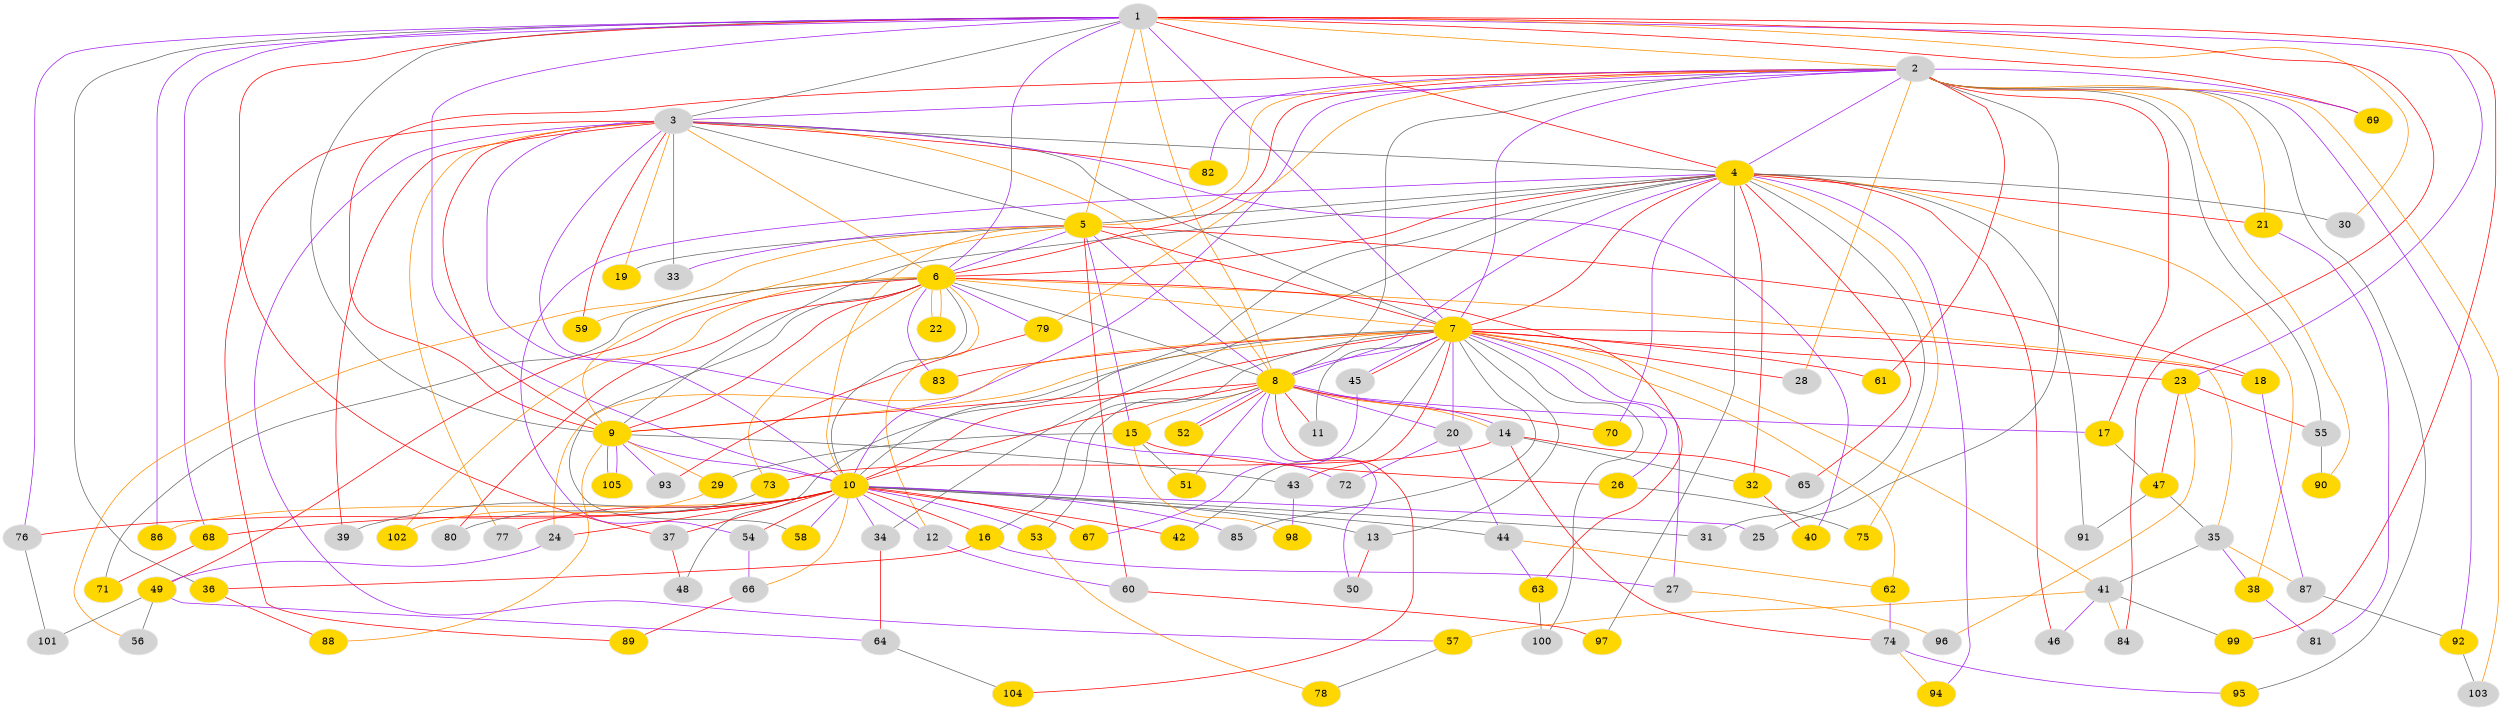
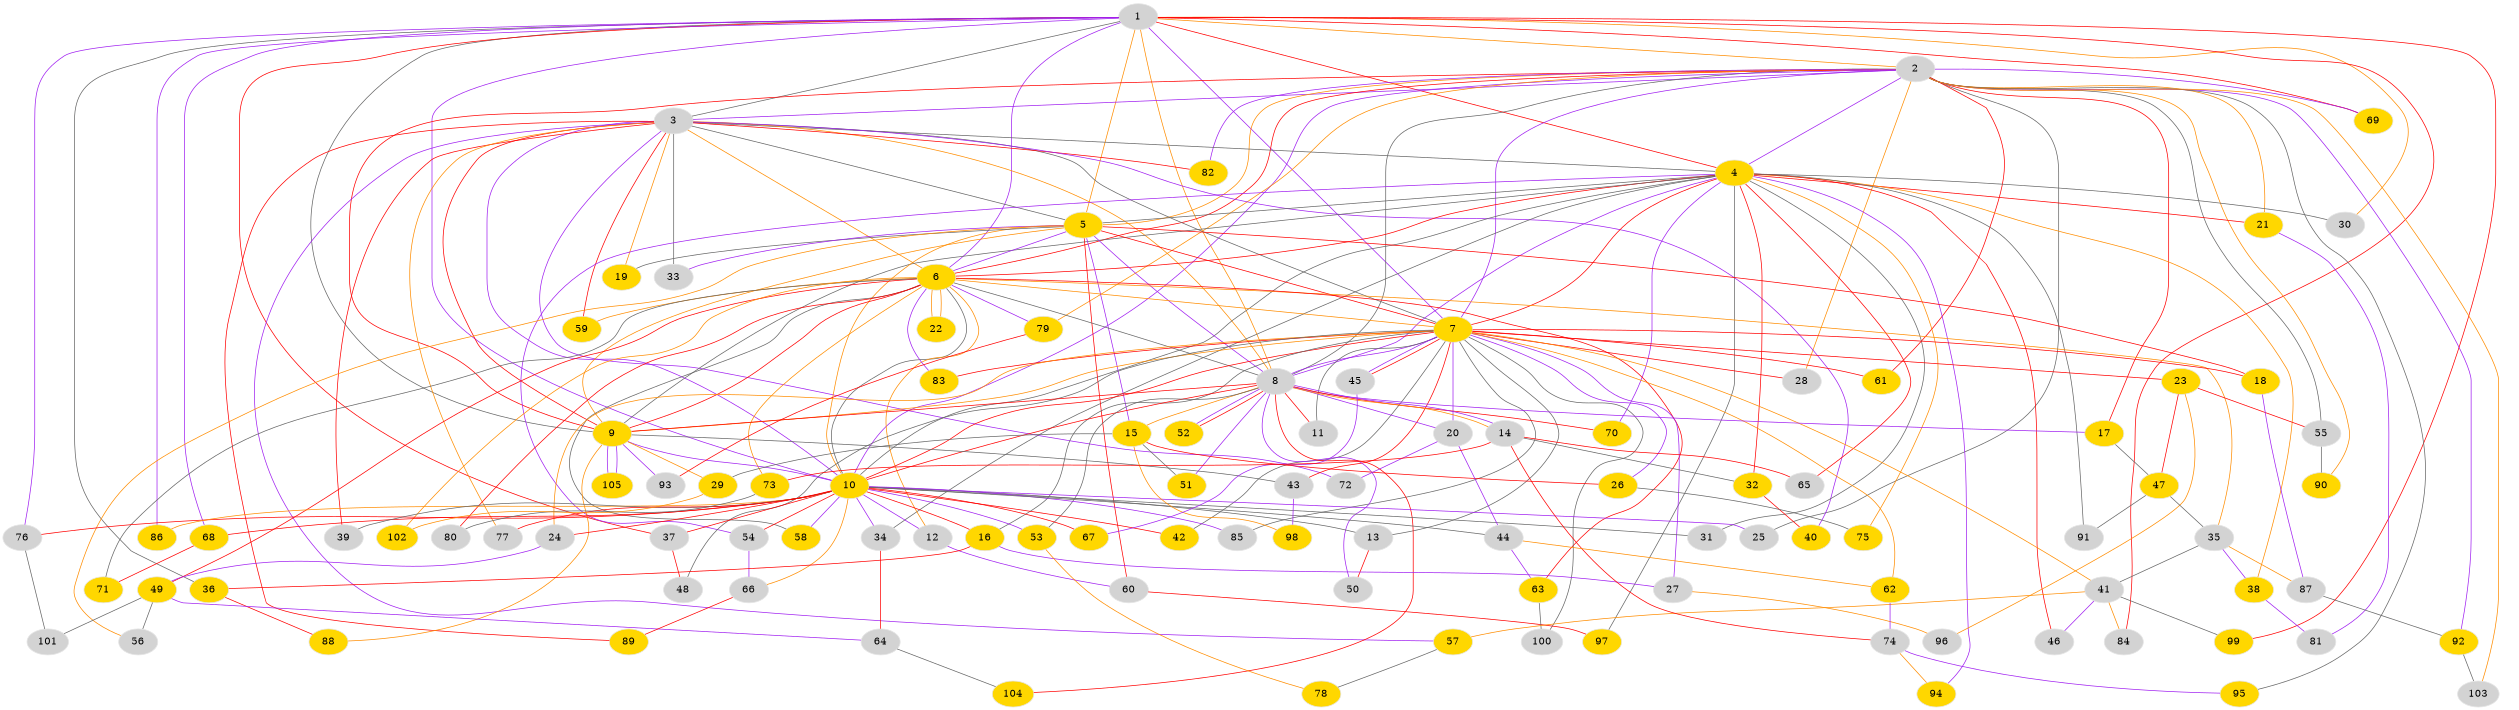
(2086, 34) -> none
(1276, 381) -> (1276, 381)
